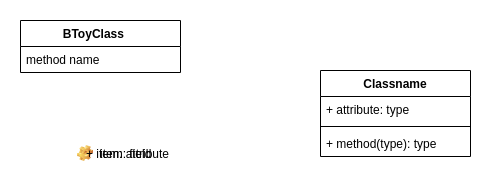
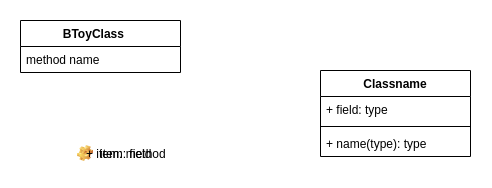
(377, 110) -> (362, 110)
(389, 144) -> (382, 144)
(135, 154) -> (127, 154)
